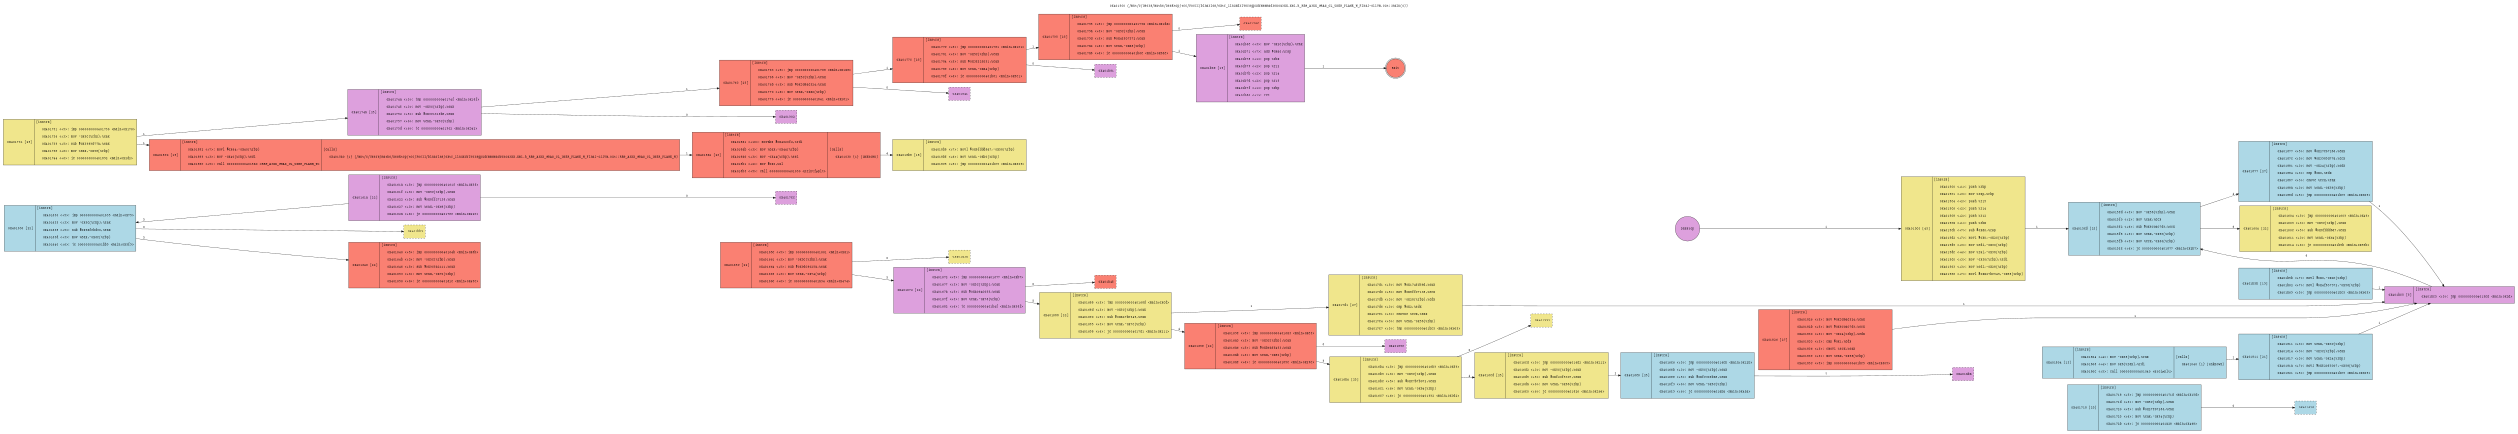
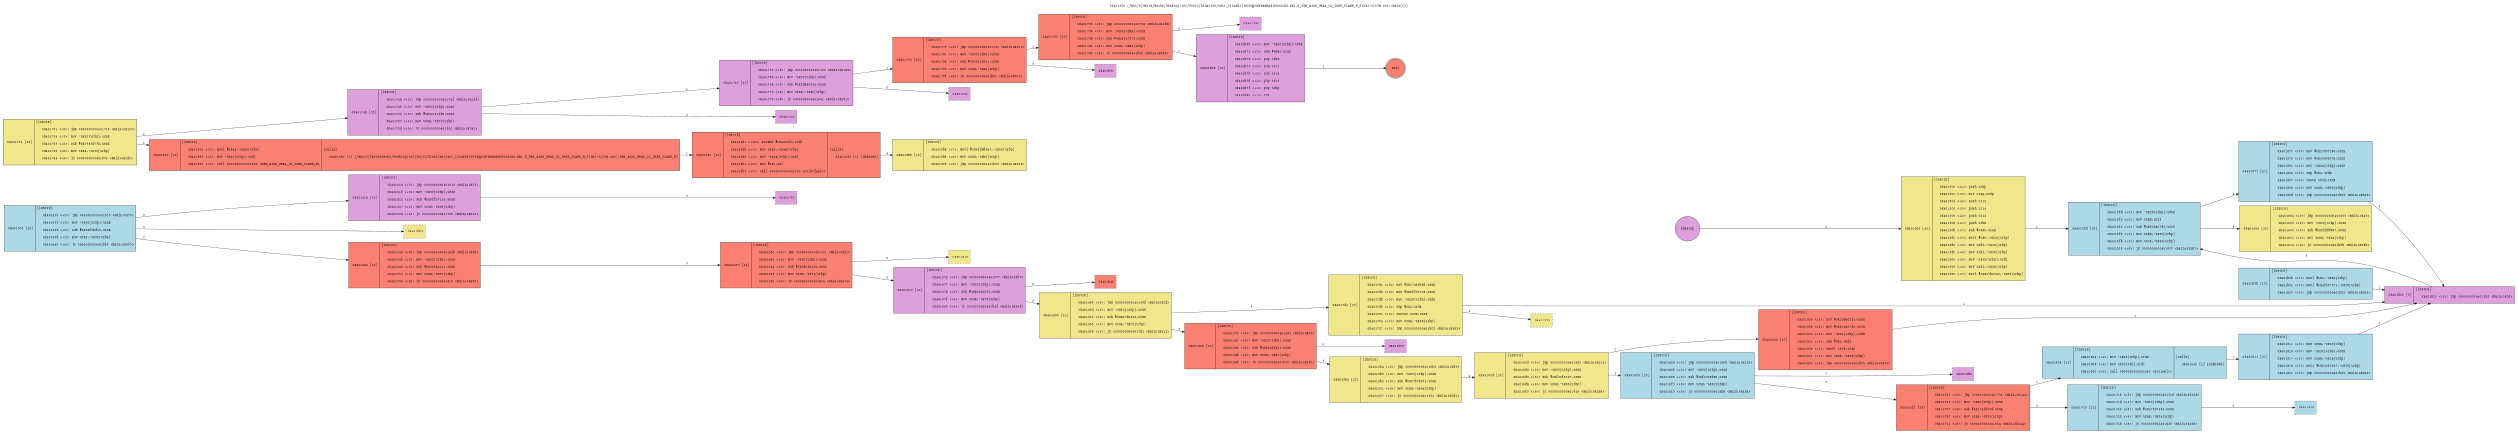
(1250, 24) -> (1250, 24)
(786, 83) -> (786, 83)
(243, 213) -> (241, 208)
none -> (599, 265)
(1493, 342) -> (1495, 316)
none -> (1682, 343)
none -> (1963, 408)
